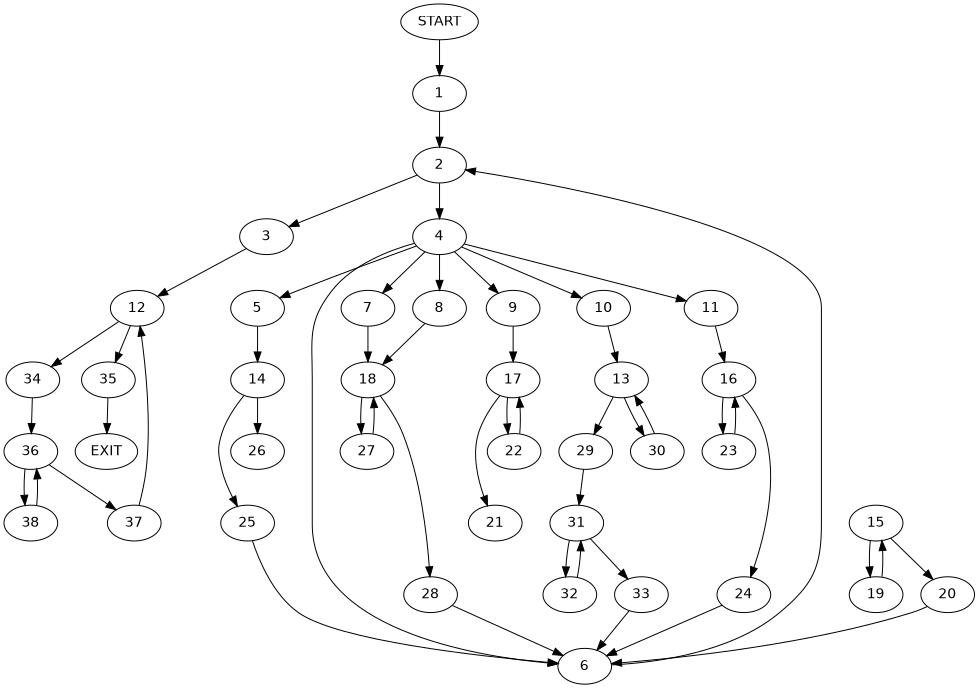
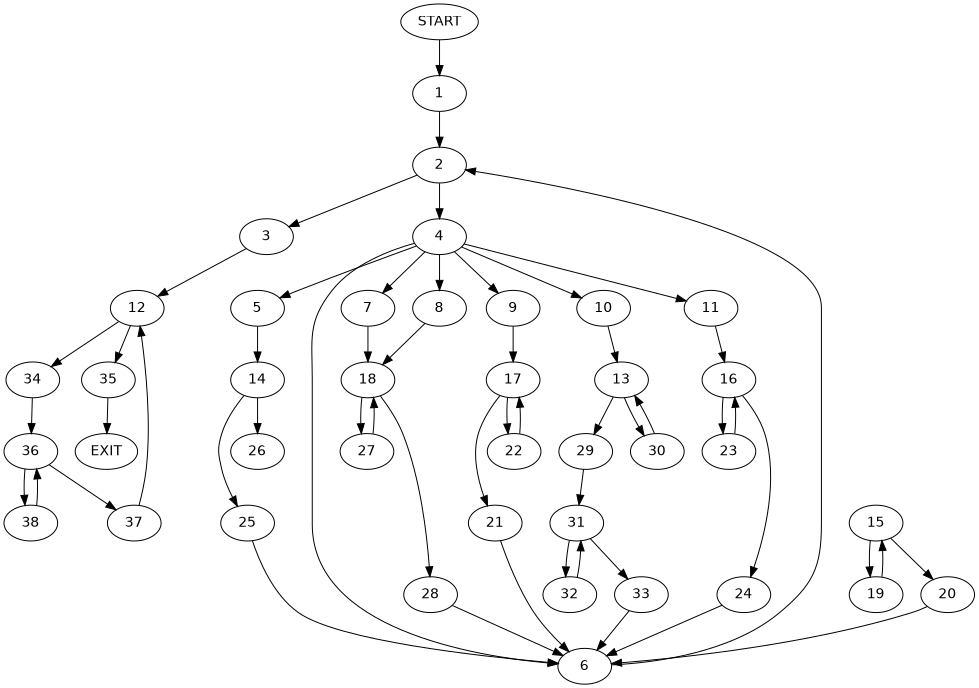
none -> (525, 597)
